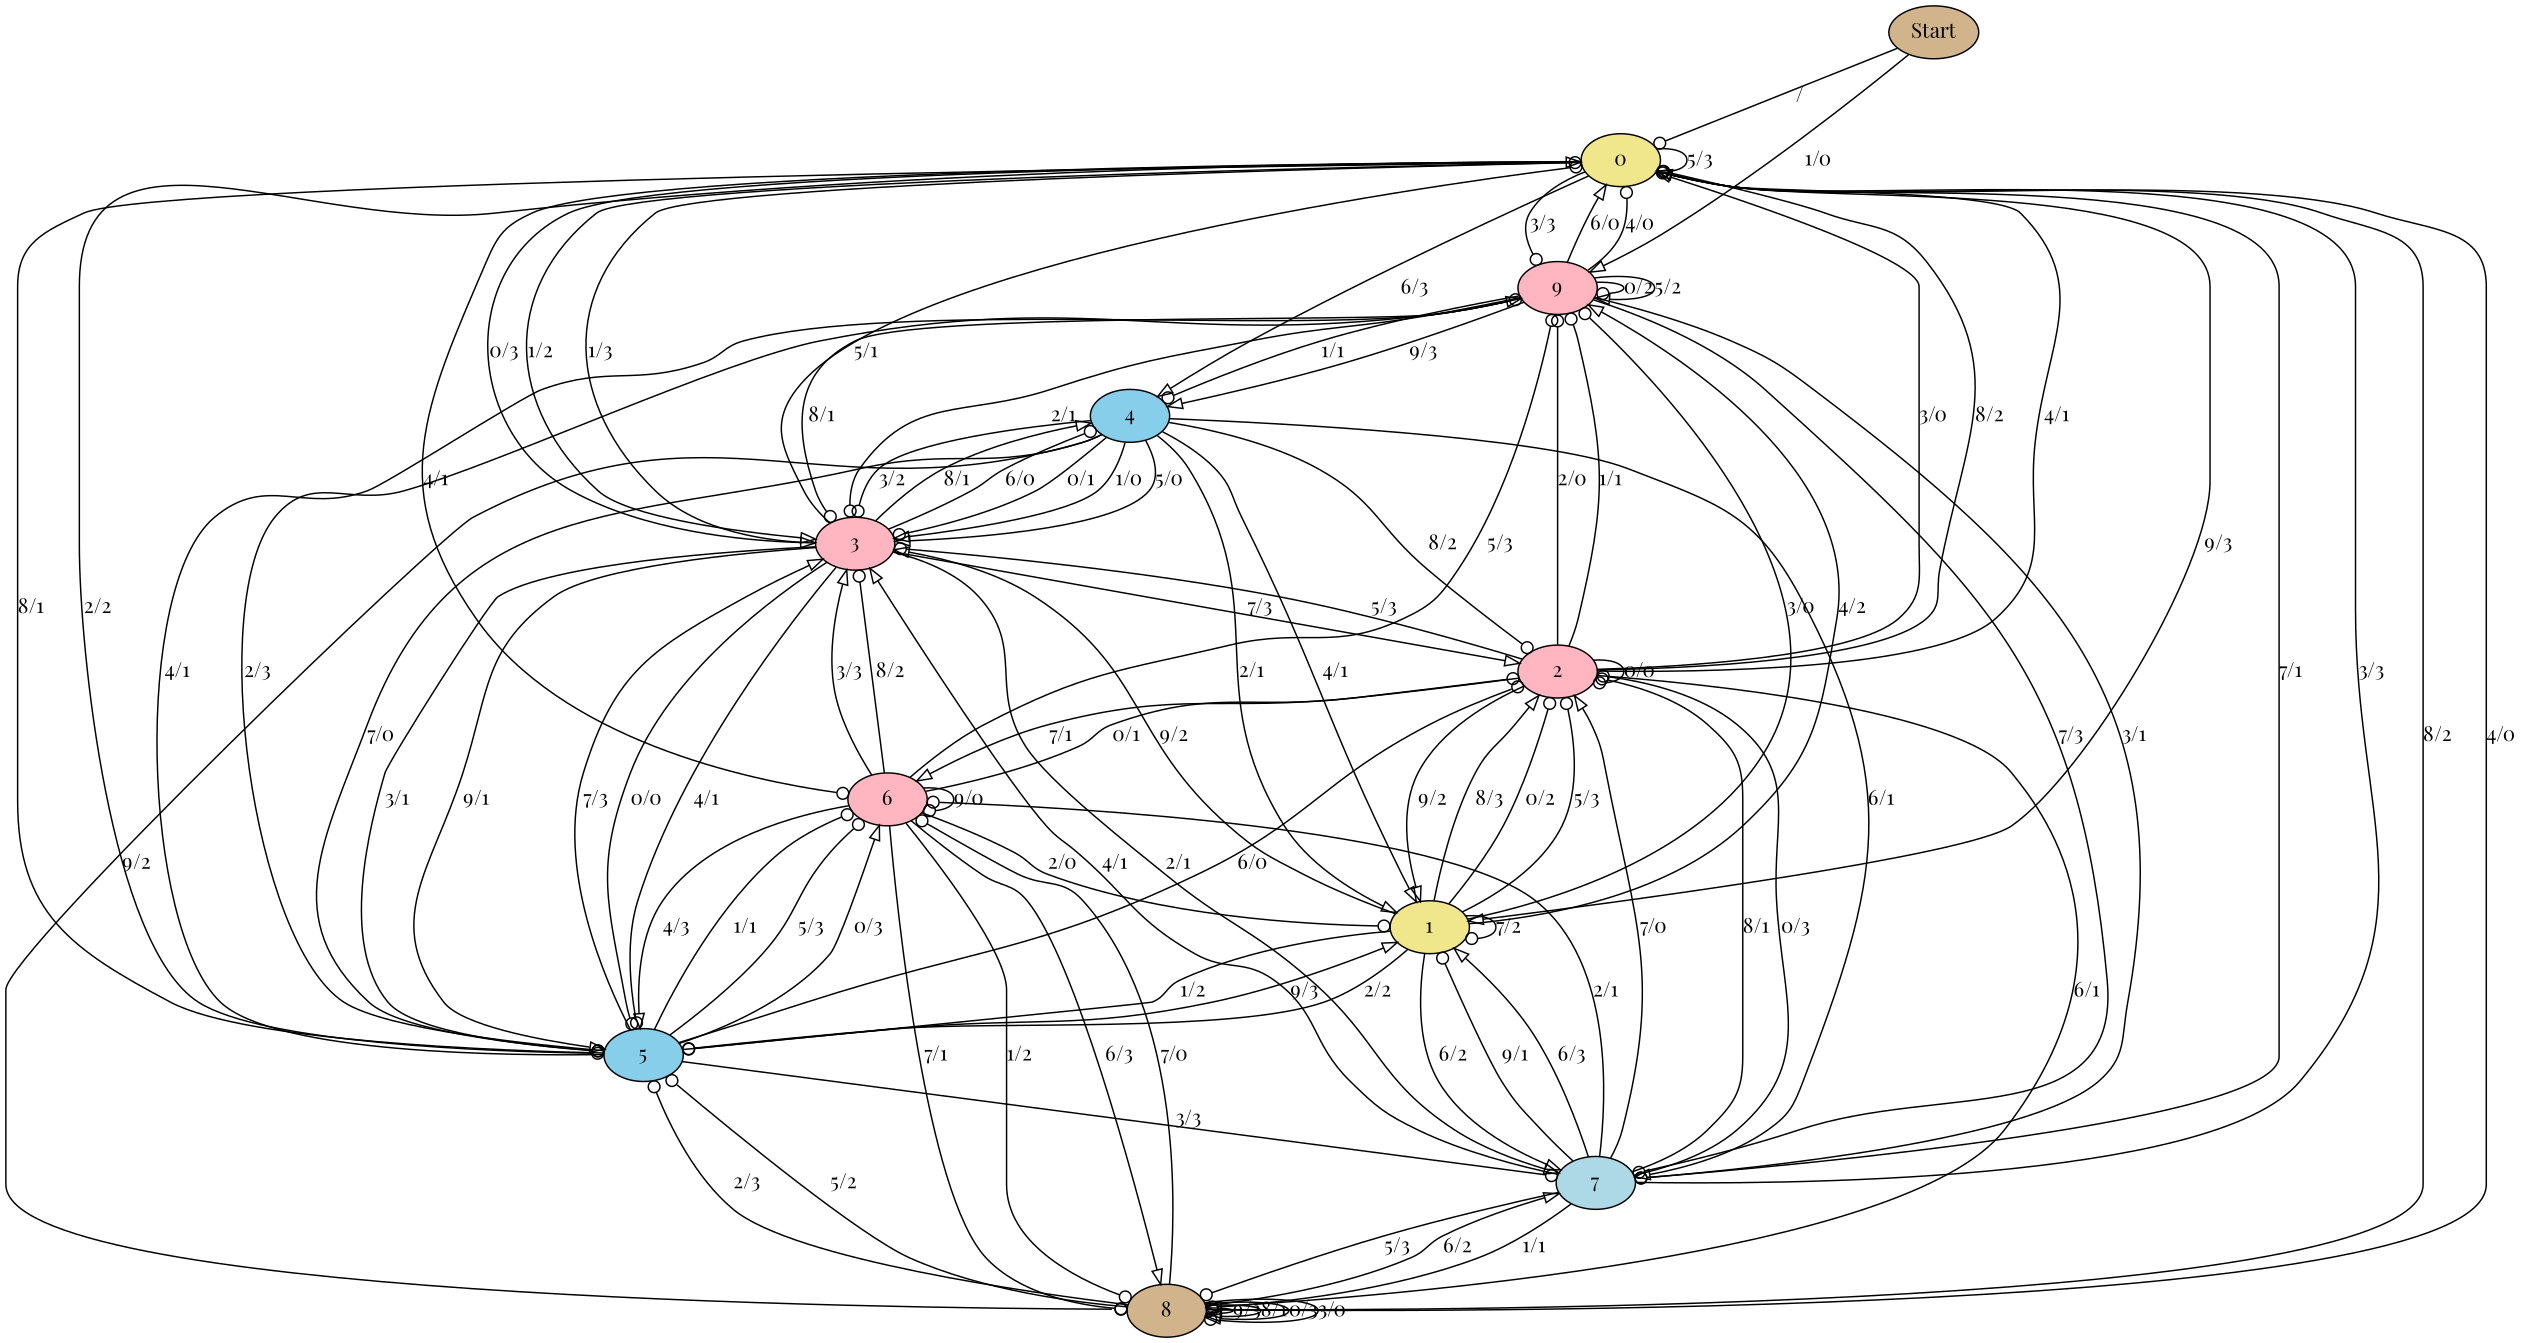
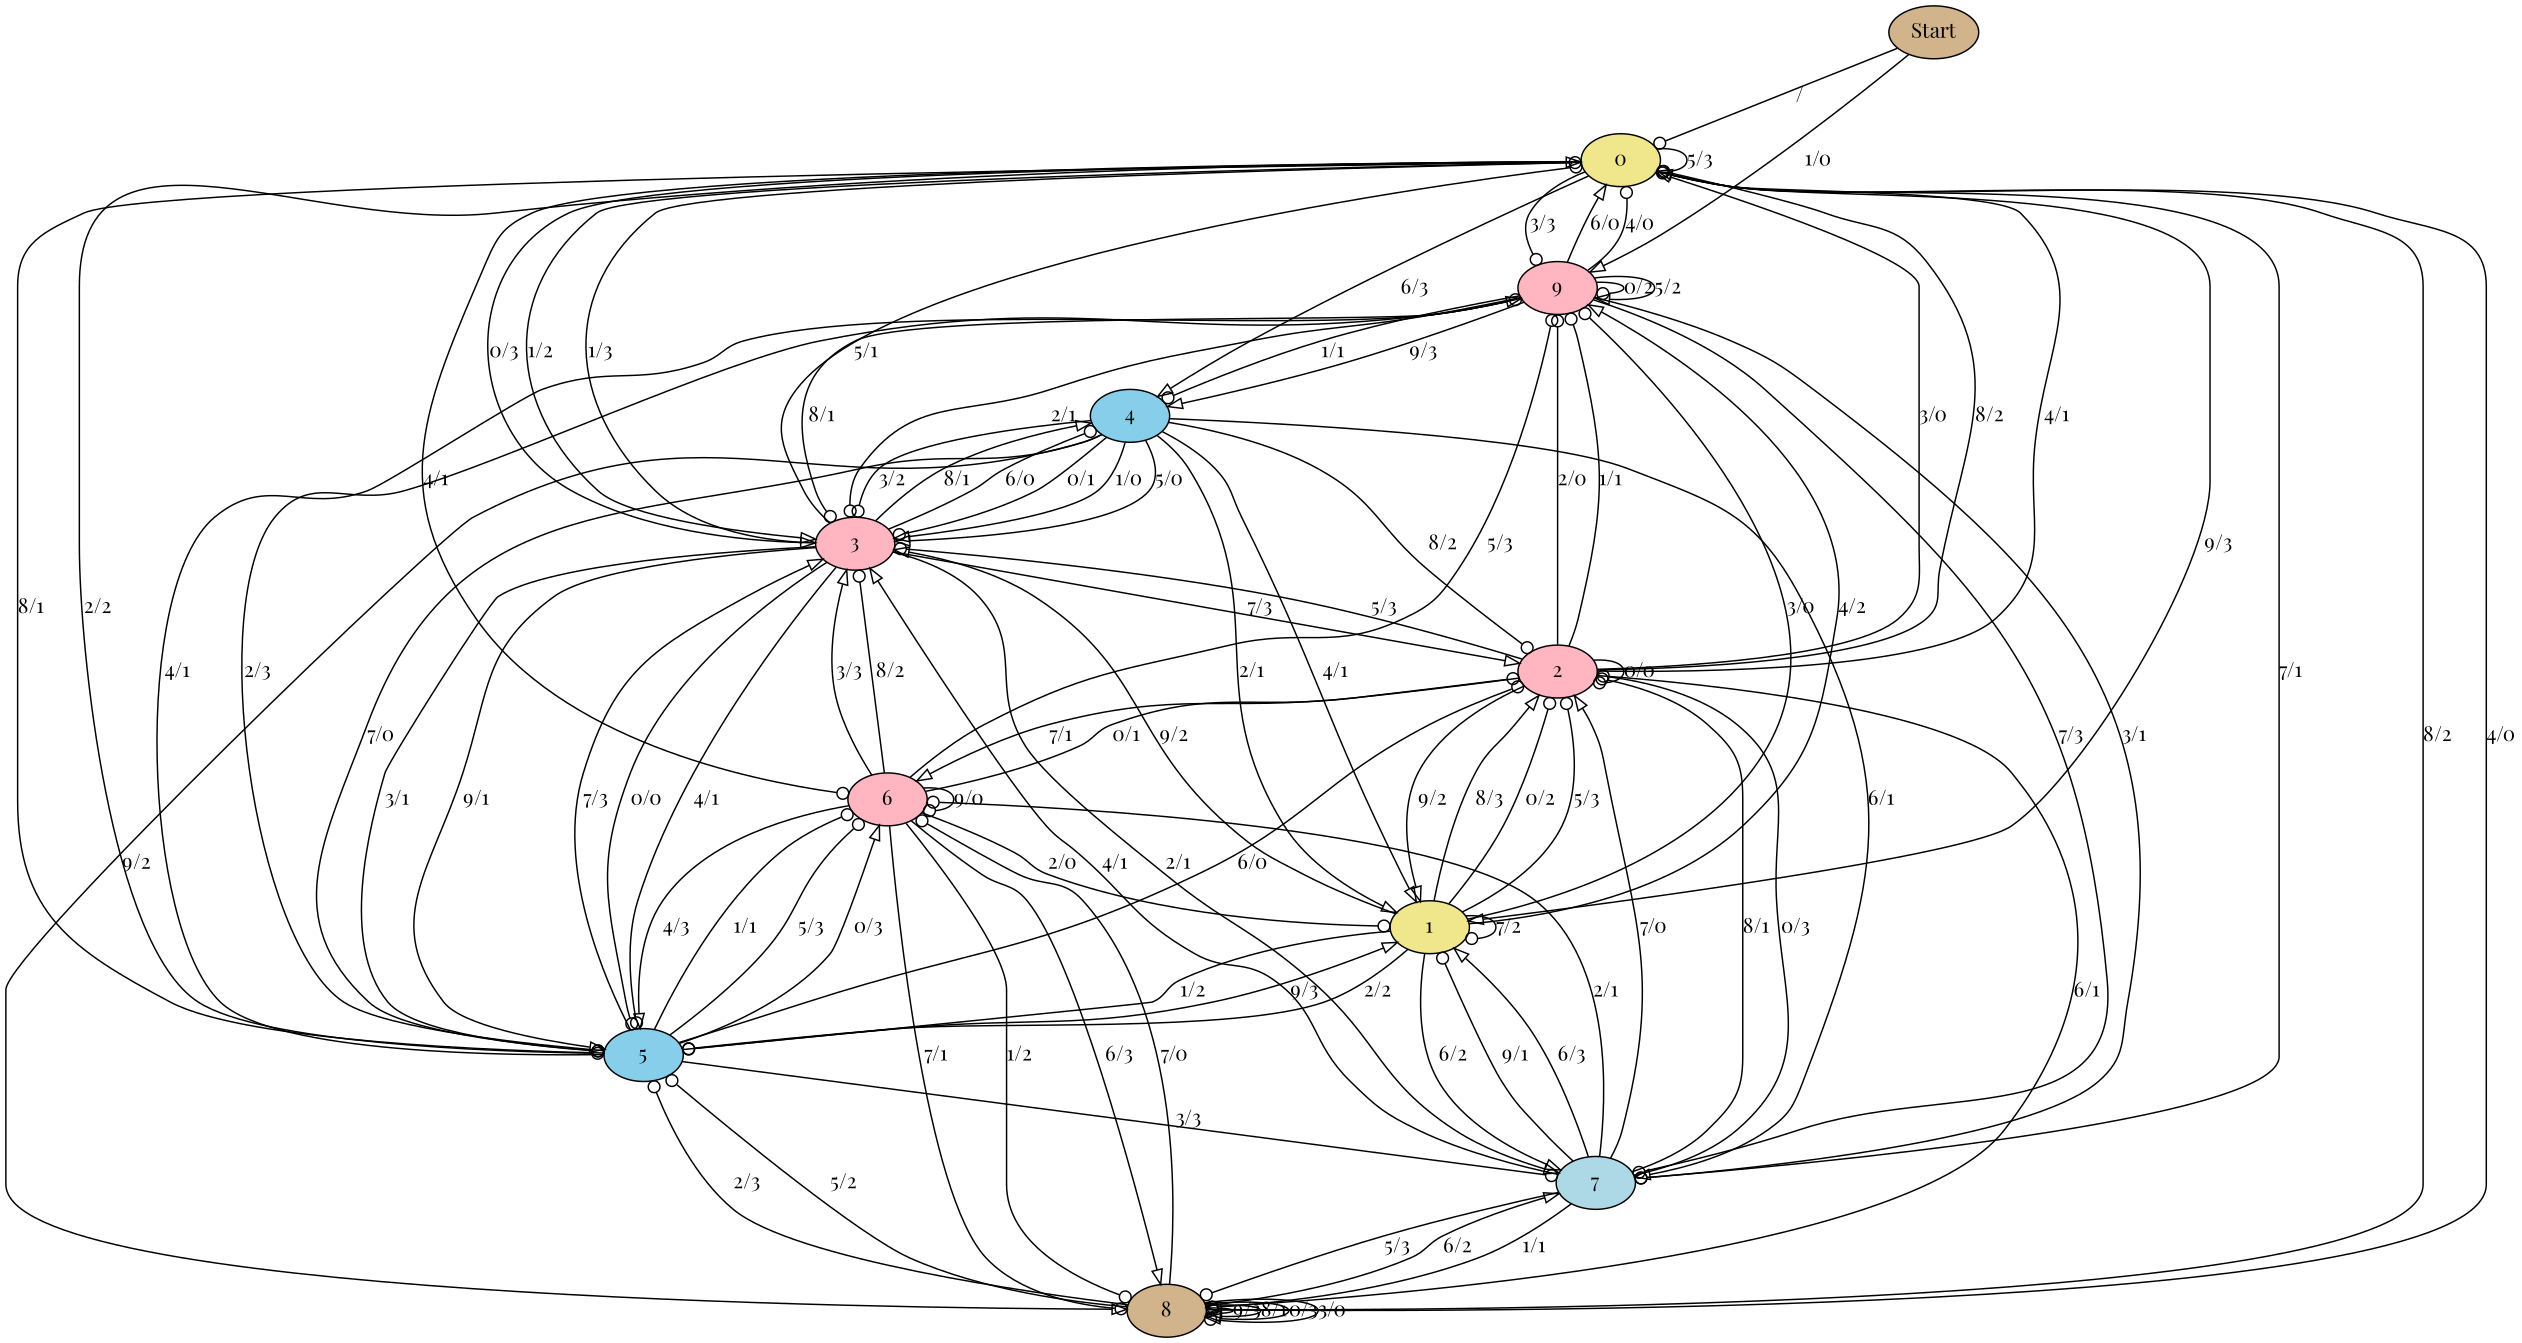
(2358, 674) -> none
(6, 997) -> (6, 997)
